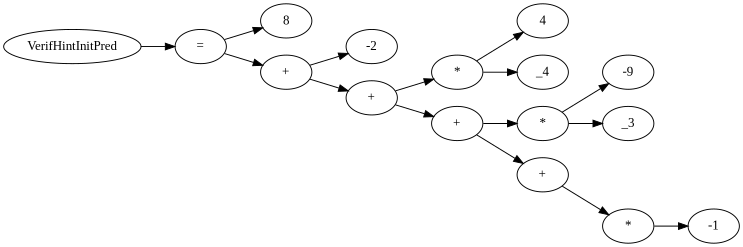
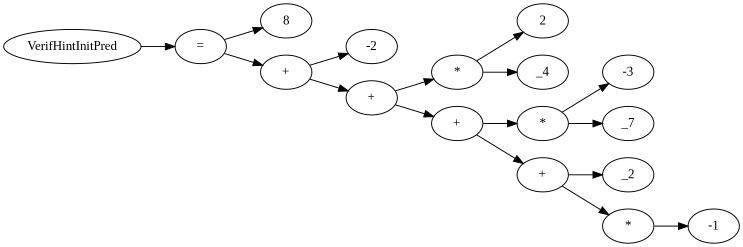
(543, 21) -> (543, 21)
(628, 72) -> (628, 72)
(628, 124) -> (628, 124)
none -> (628, 175)
